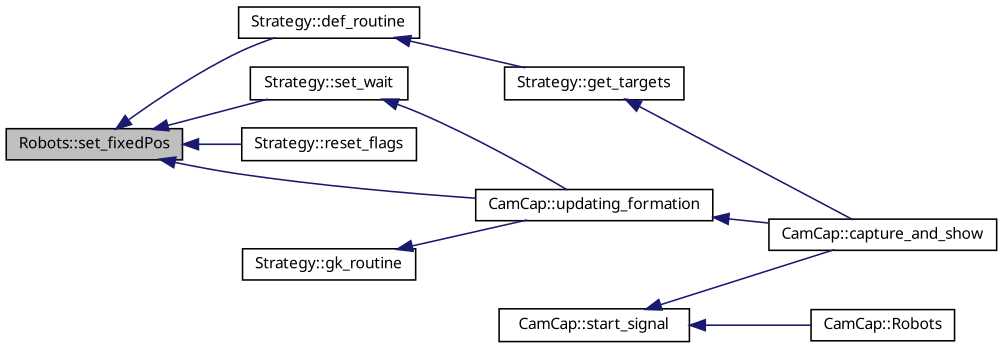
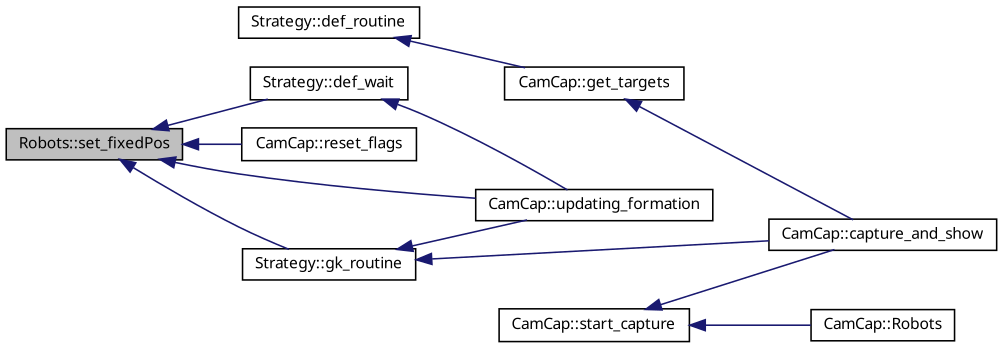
(199, 73) -> (209, 212)
(329, 83) -> (329, 83)
(594, 83) -> (594, 83)
(329, 144) -> (329, 144)
(749, 221) -> (601, 250)
(594, 325) -> (594, 325)
